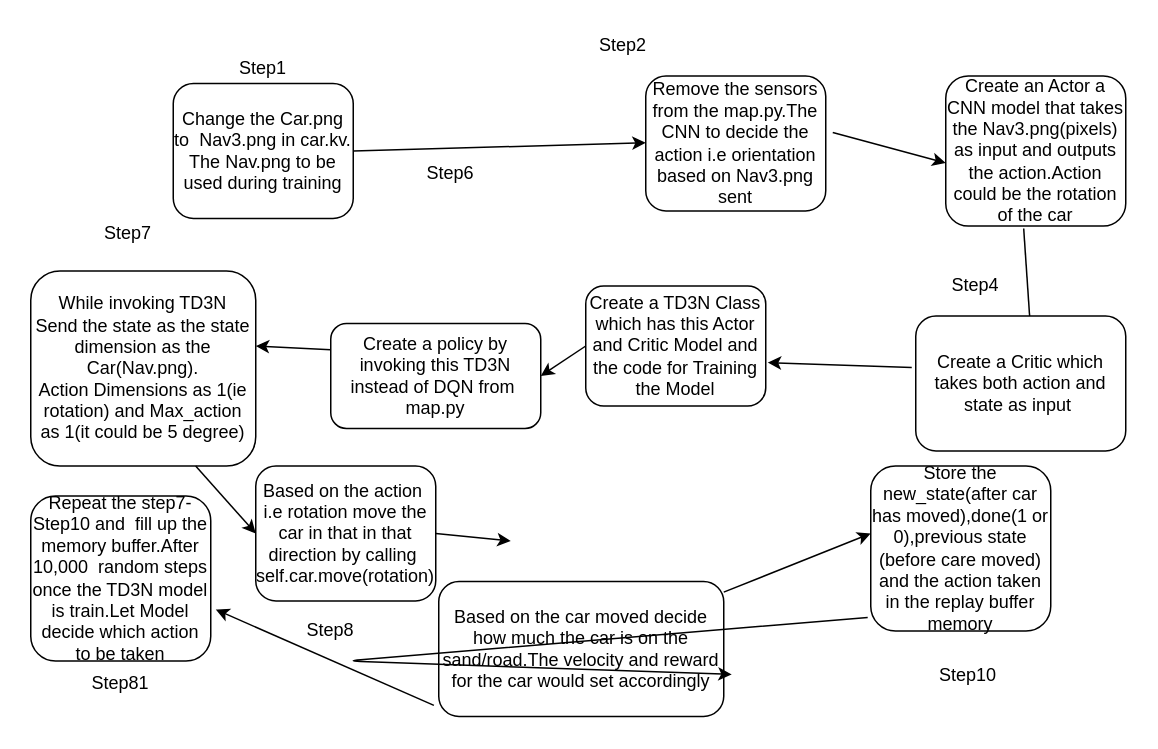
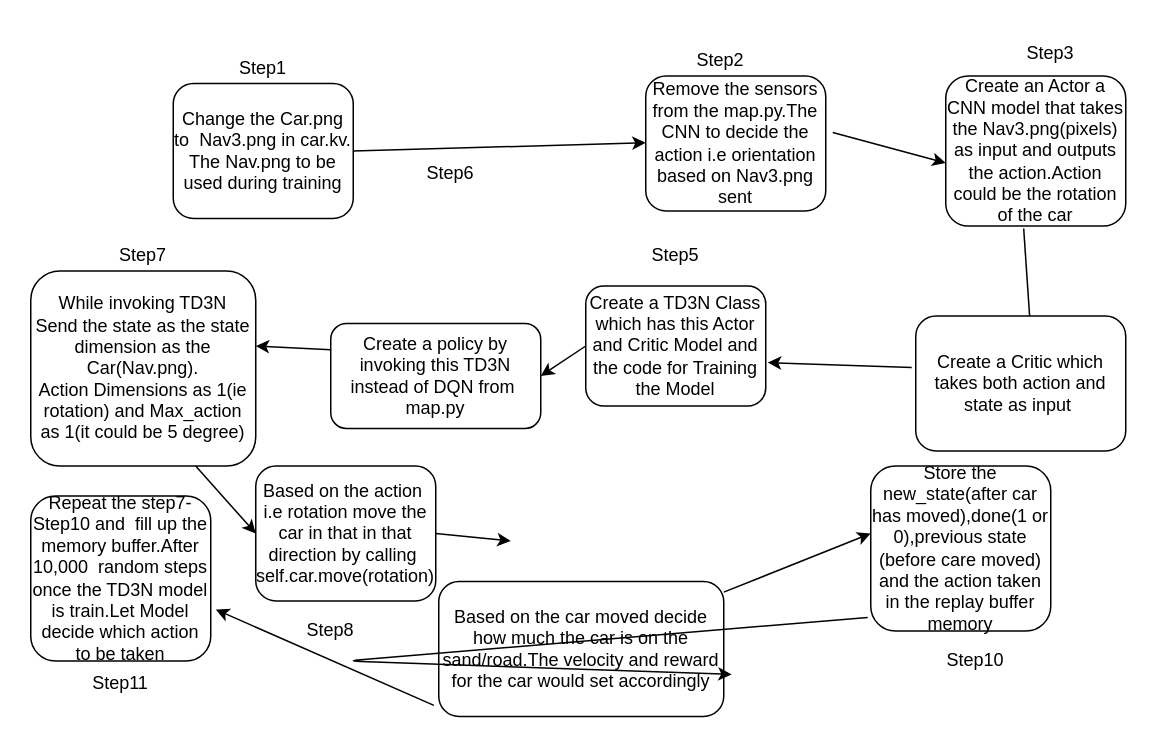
(623, 46) -> (721, 61)
none -> (1051, 53)
(128, 233) -> (143, 256)
none -> (676, 256)
(976, 286) -> none
(968, 676) -> (976, 661)
(121, 683) -> (121, 683)
